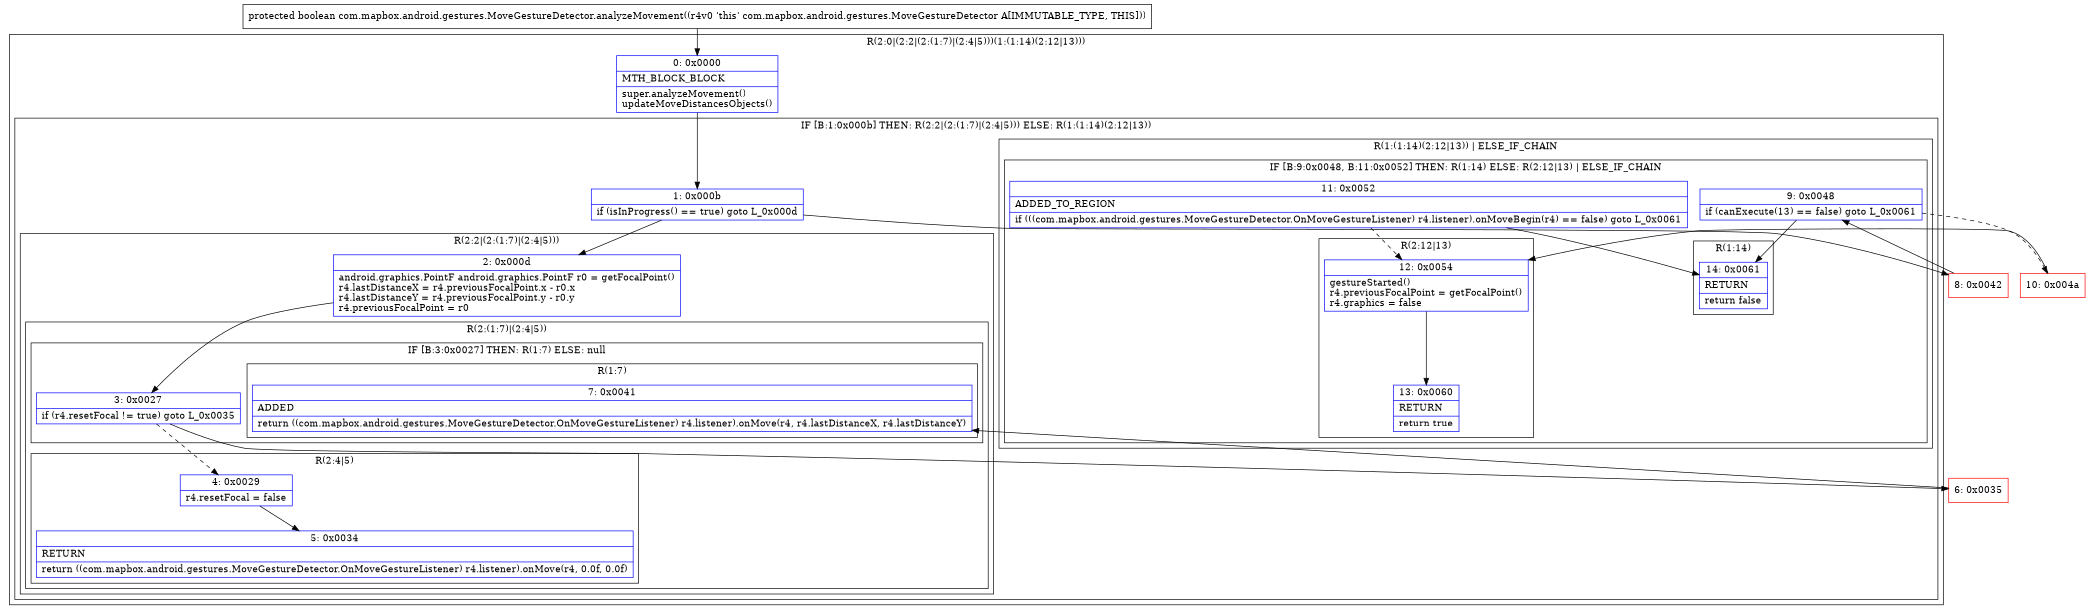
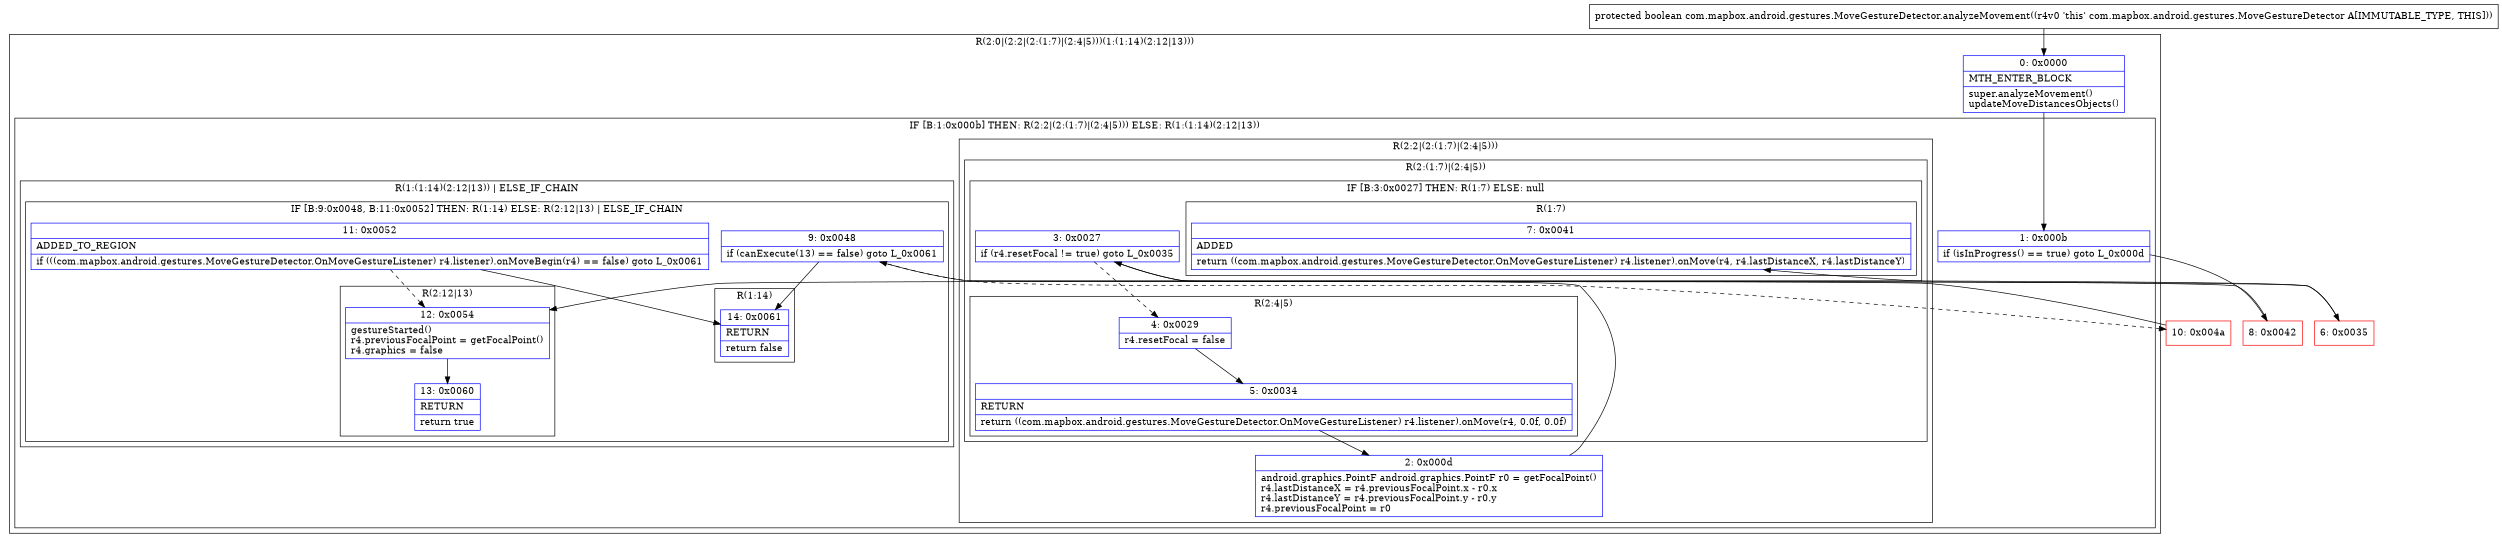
(674, 79) -> (2021, 79)
(620, 238) -> (1350, 446)
